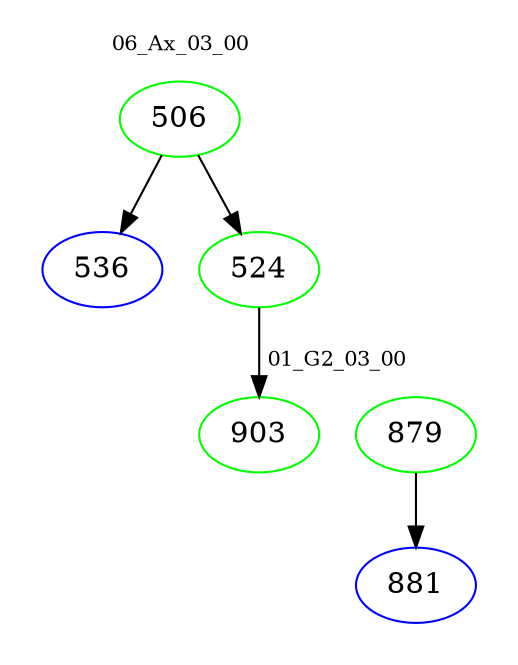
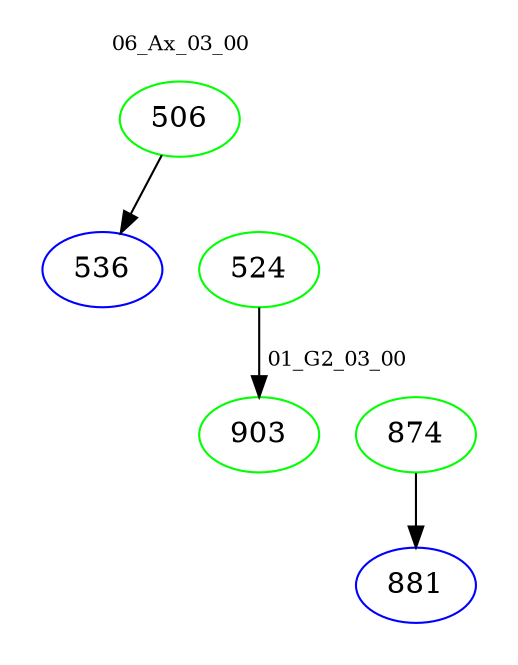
(214, 185) -> none
(416, 435) -> (416, 435)
